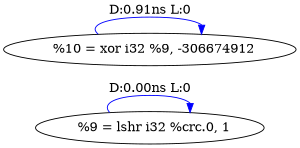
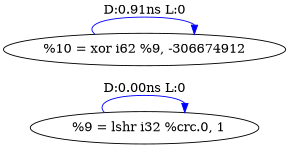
(150, 49) -> (145, 49)
